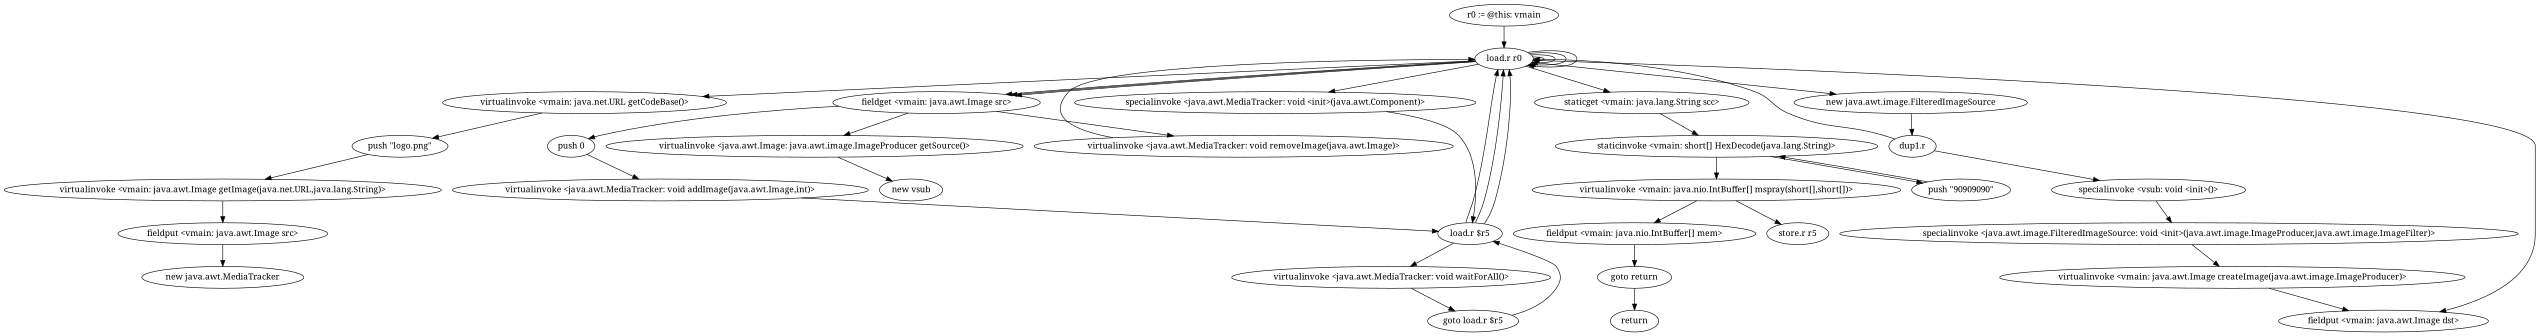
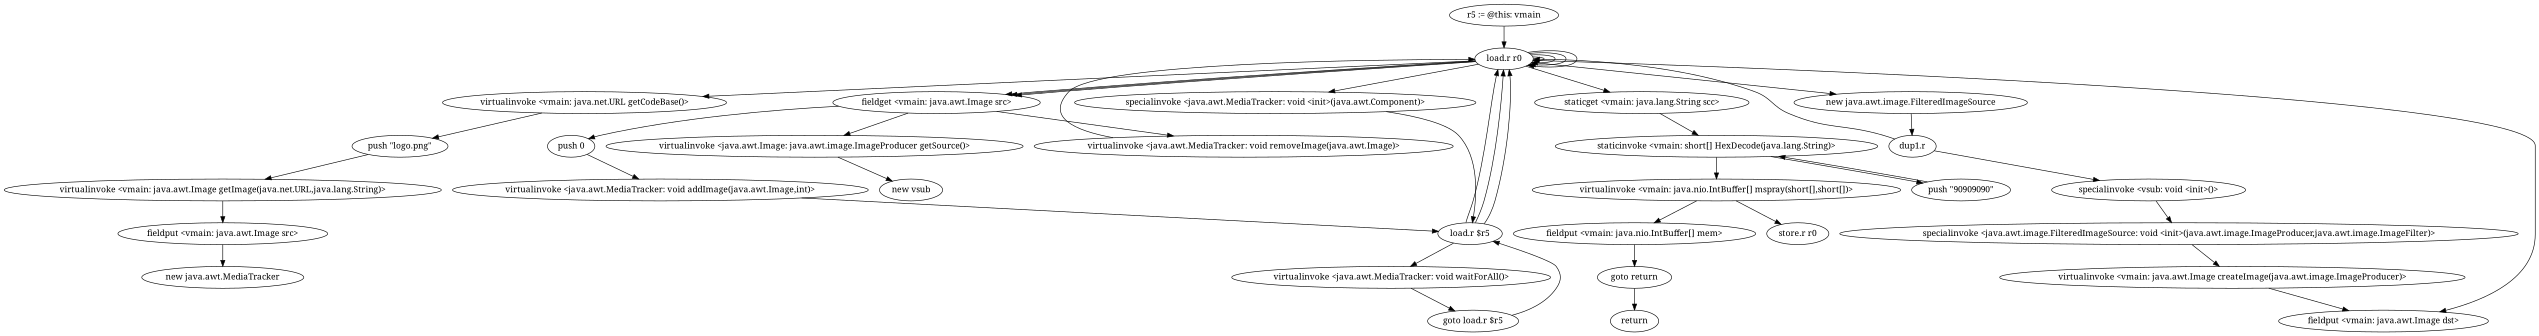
(1504, 15) -> (1504, 15)
(1798, 234) -> (1798, 234)
